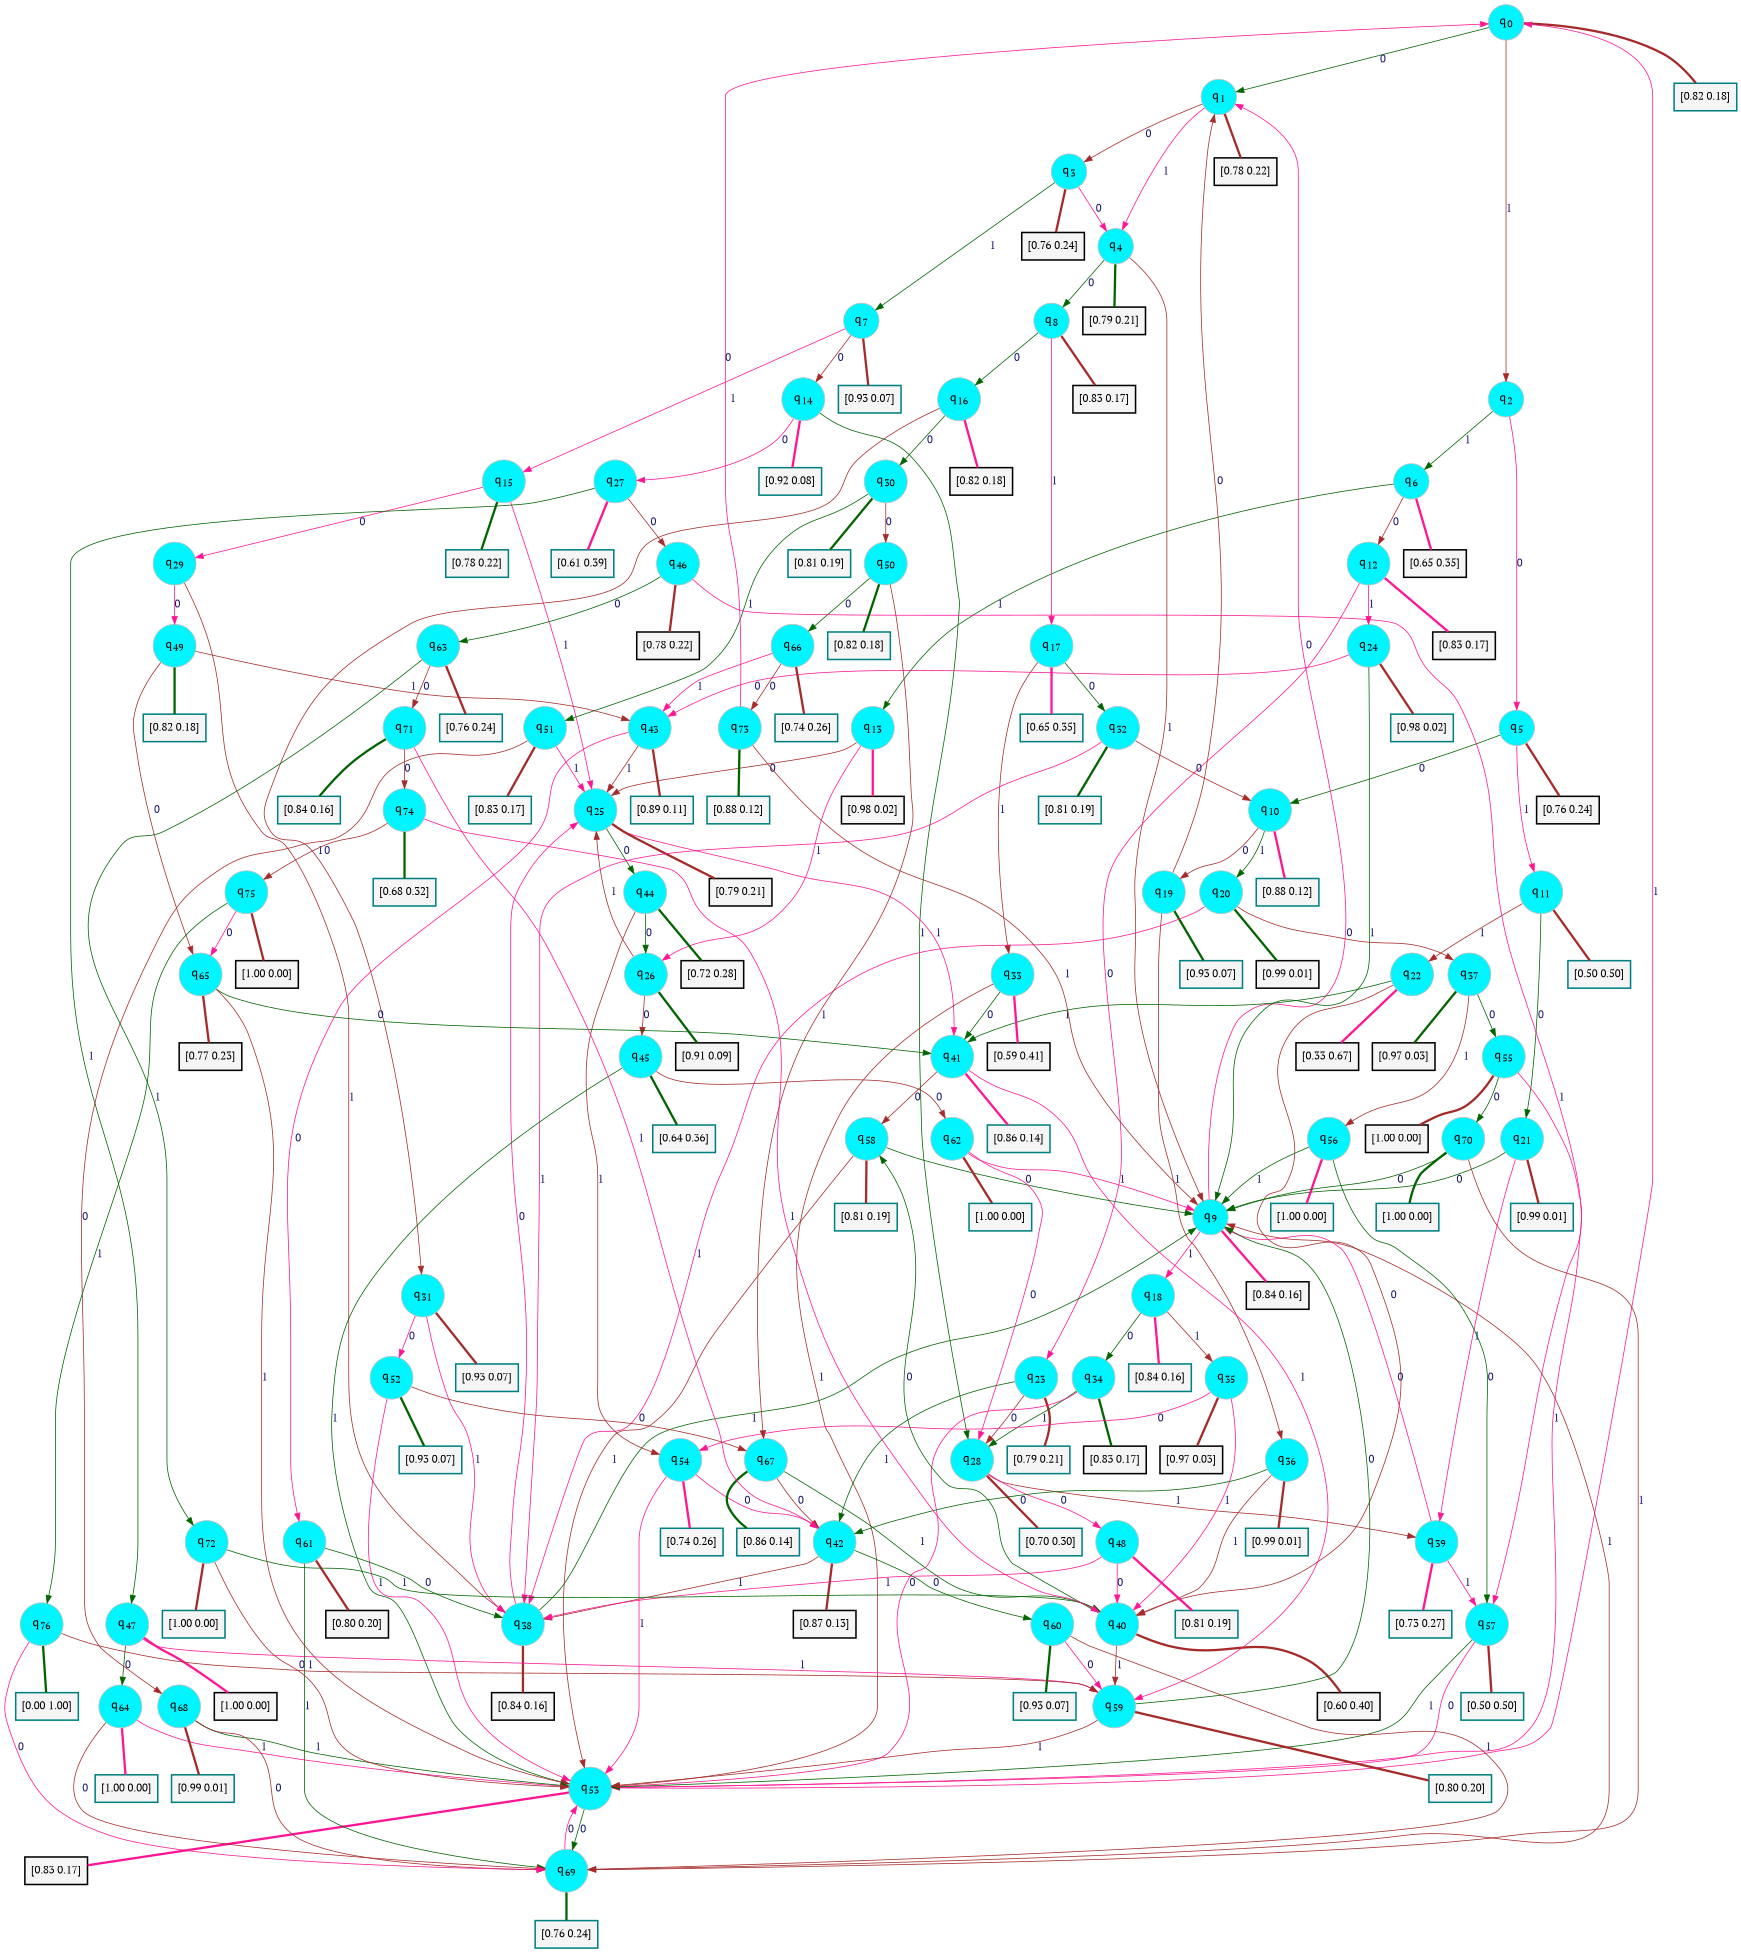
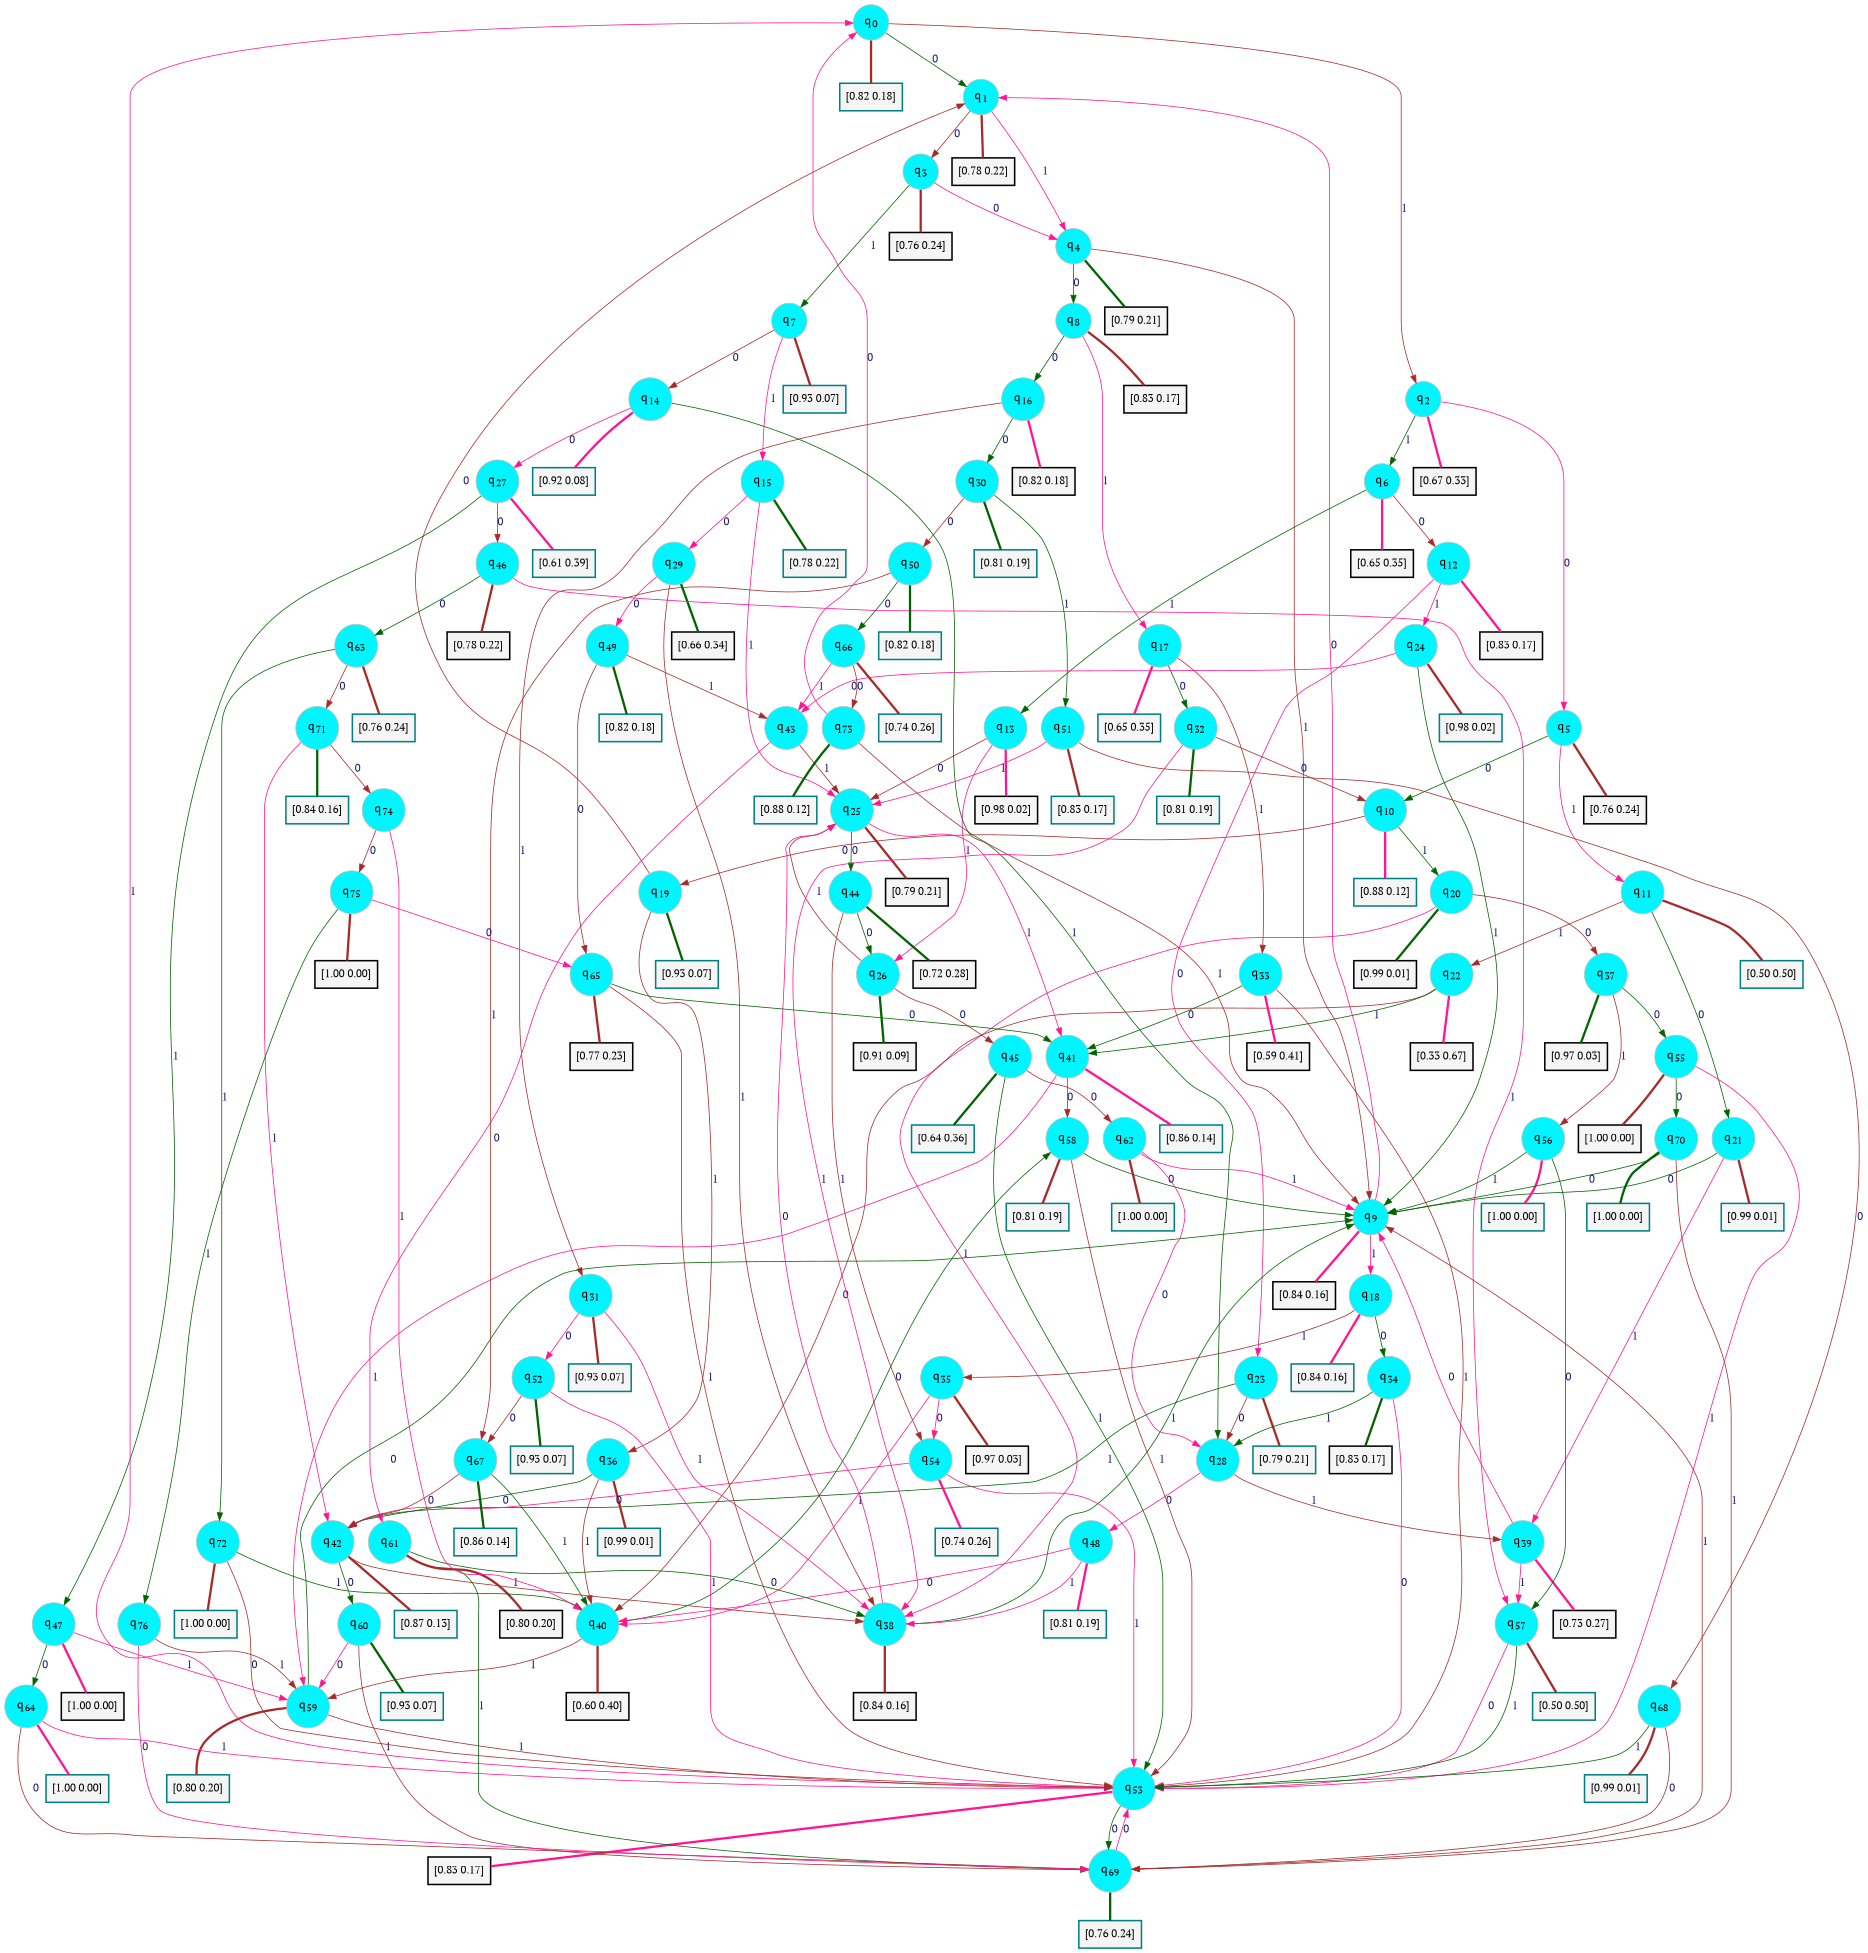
none -> (1445, 481)
none -> (703, 646)
(662, 810) -> none
(405, 892) -> none
(1051, 1542) -> none
(825, 1624) -> (426, 1624)
(1420, 1624) -> (1585, 1624)
(47, 1706) -> none
